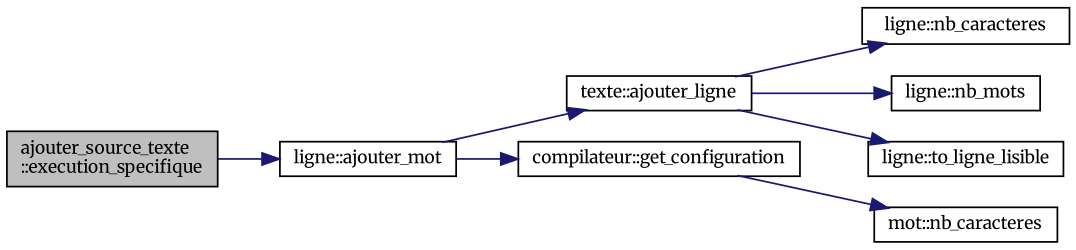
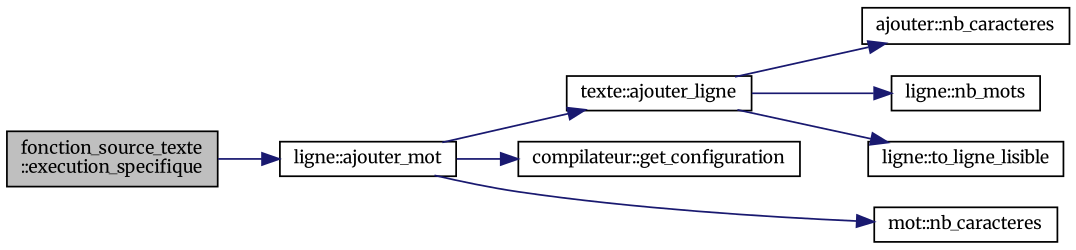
(966, 26) -> (966, 26)
(112, 159) -> (112, 159)
(804, 190) -> (644, 207)
